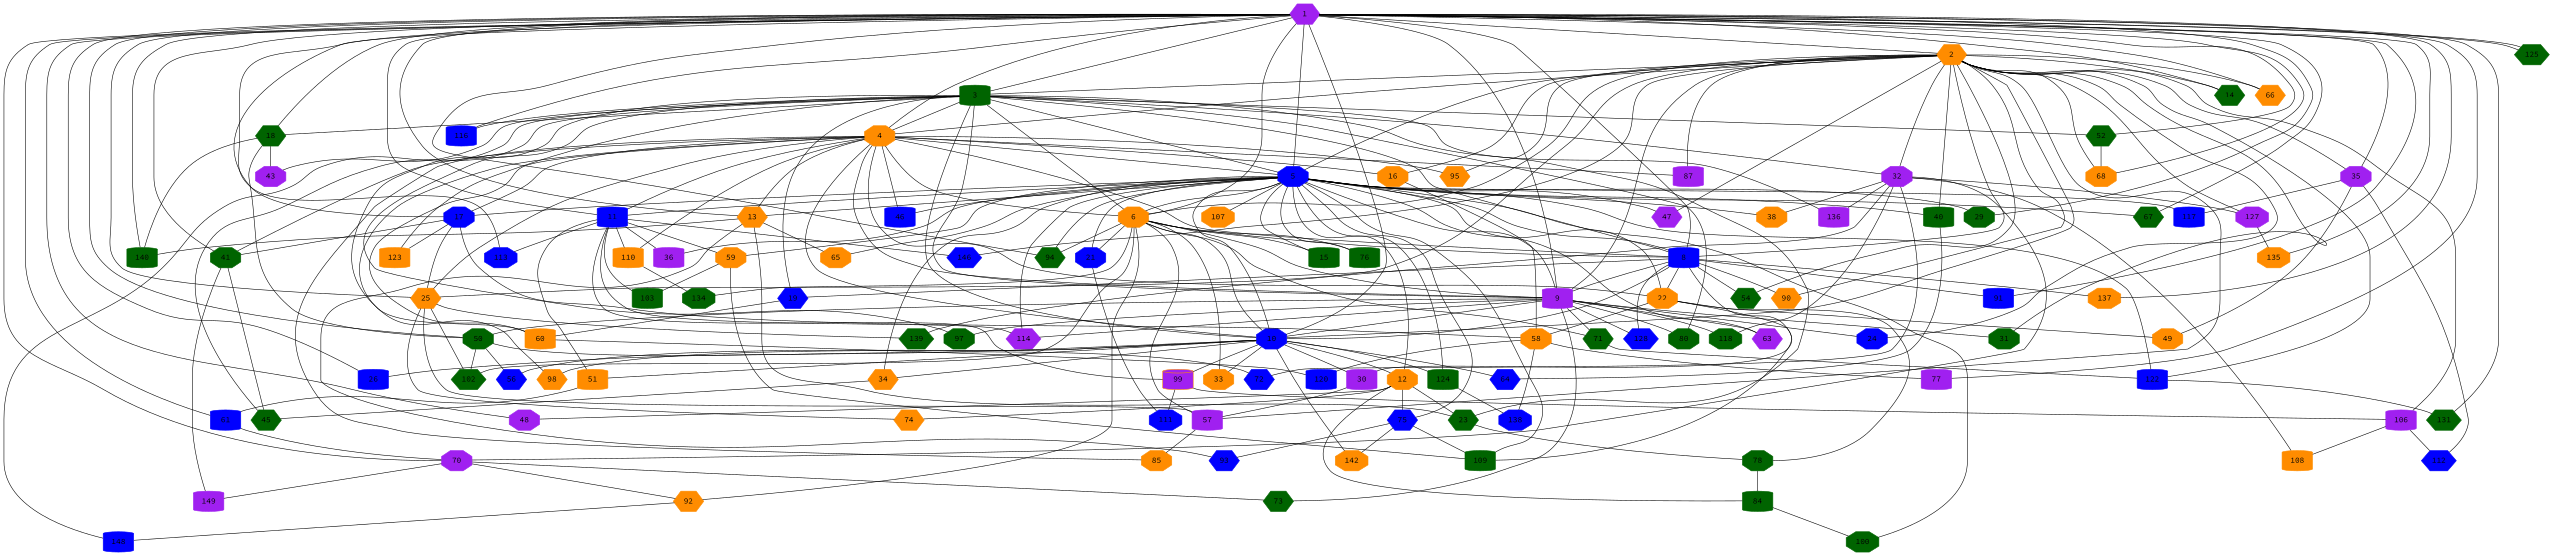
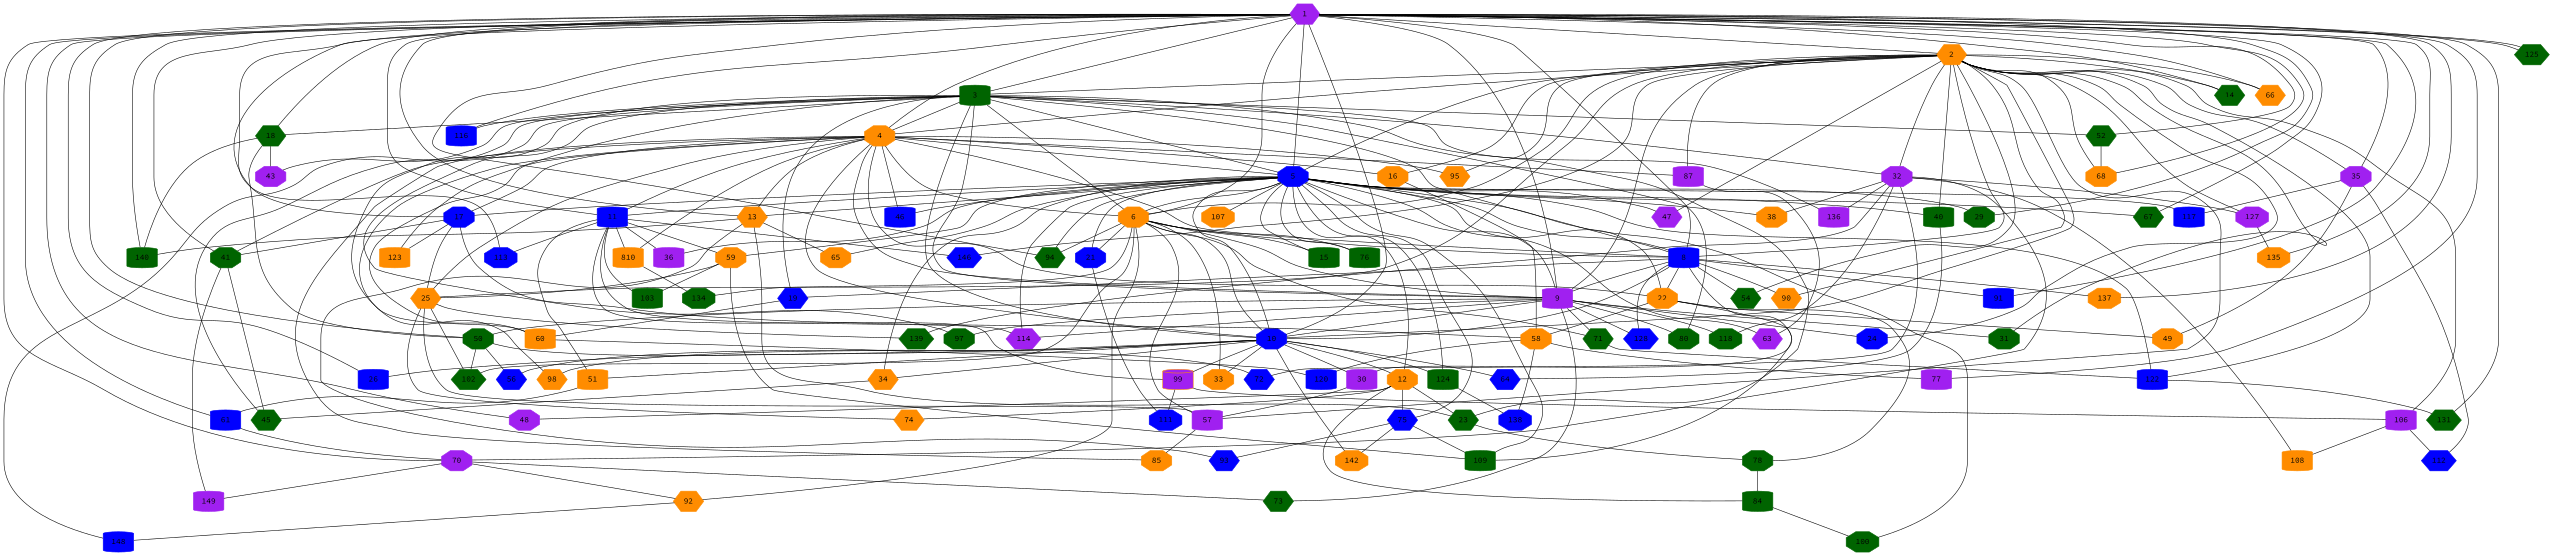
(155, 42) -> (581, 289)
(628, 258) -> (628, 258)
(1665, 315) -> (1809, 229)
